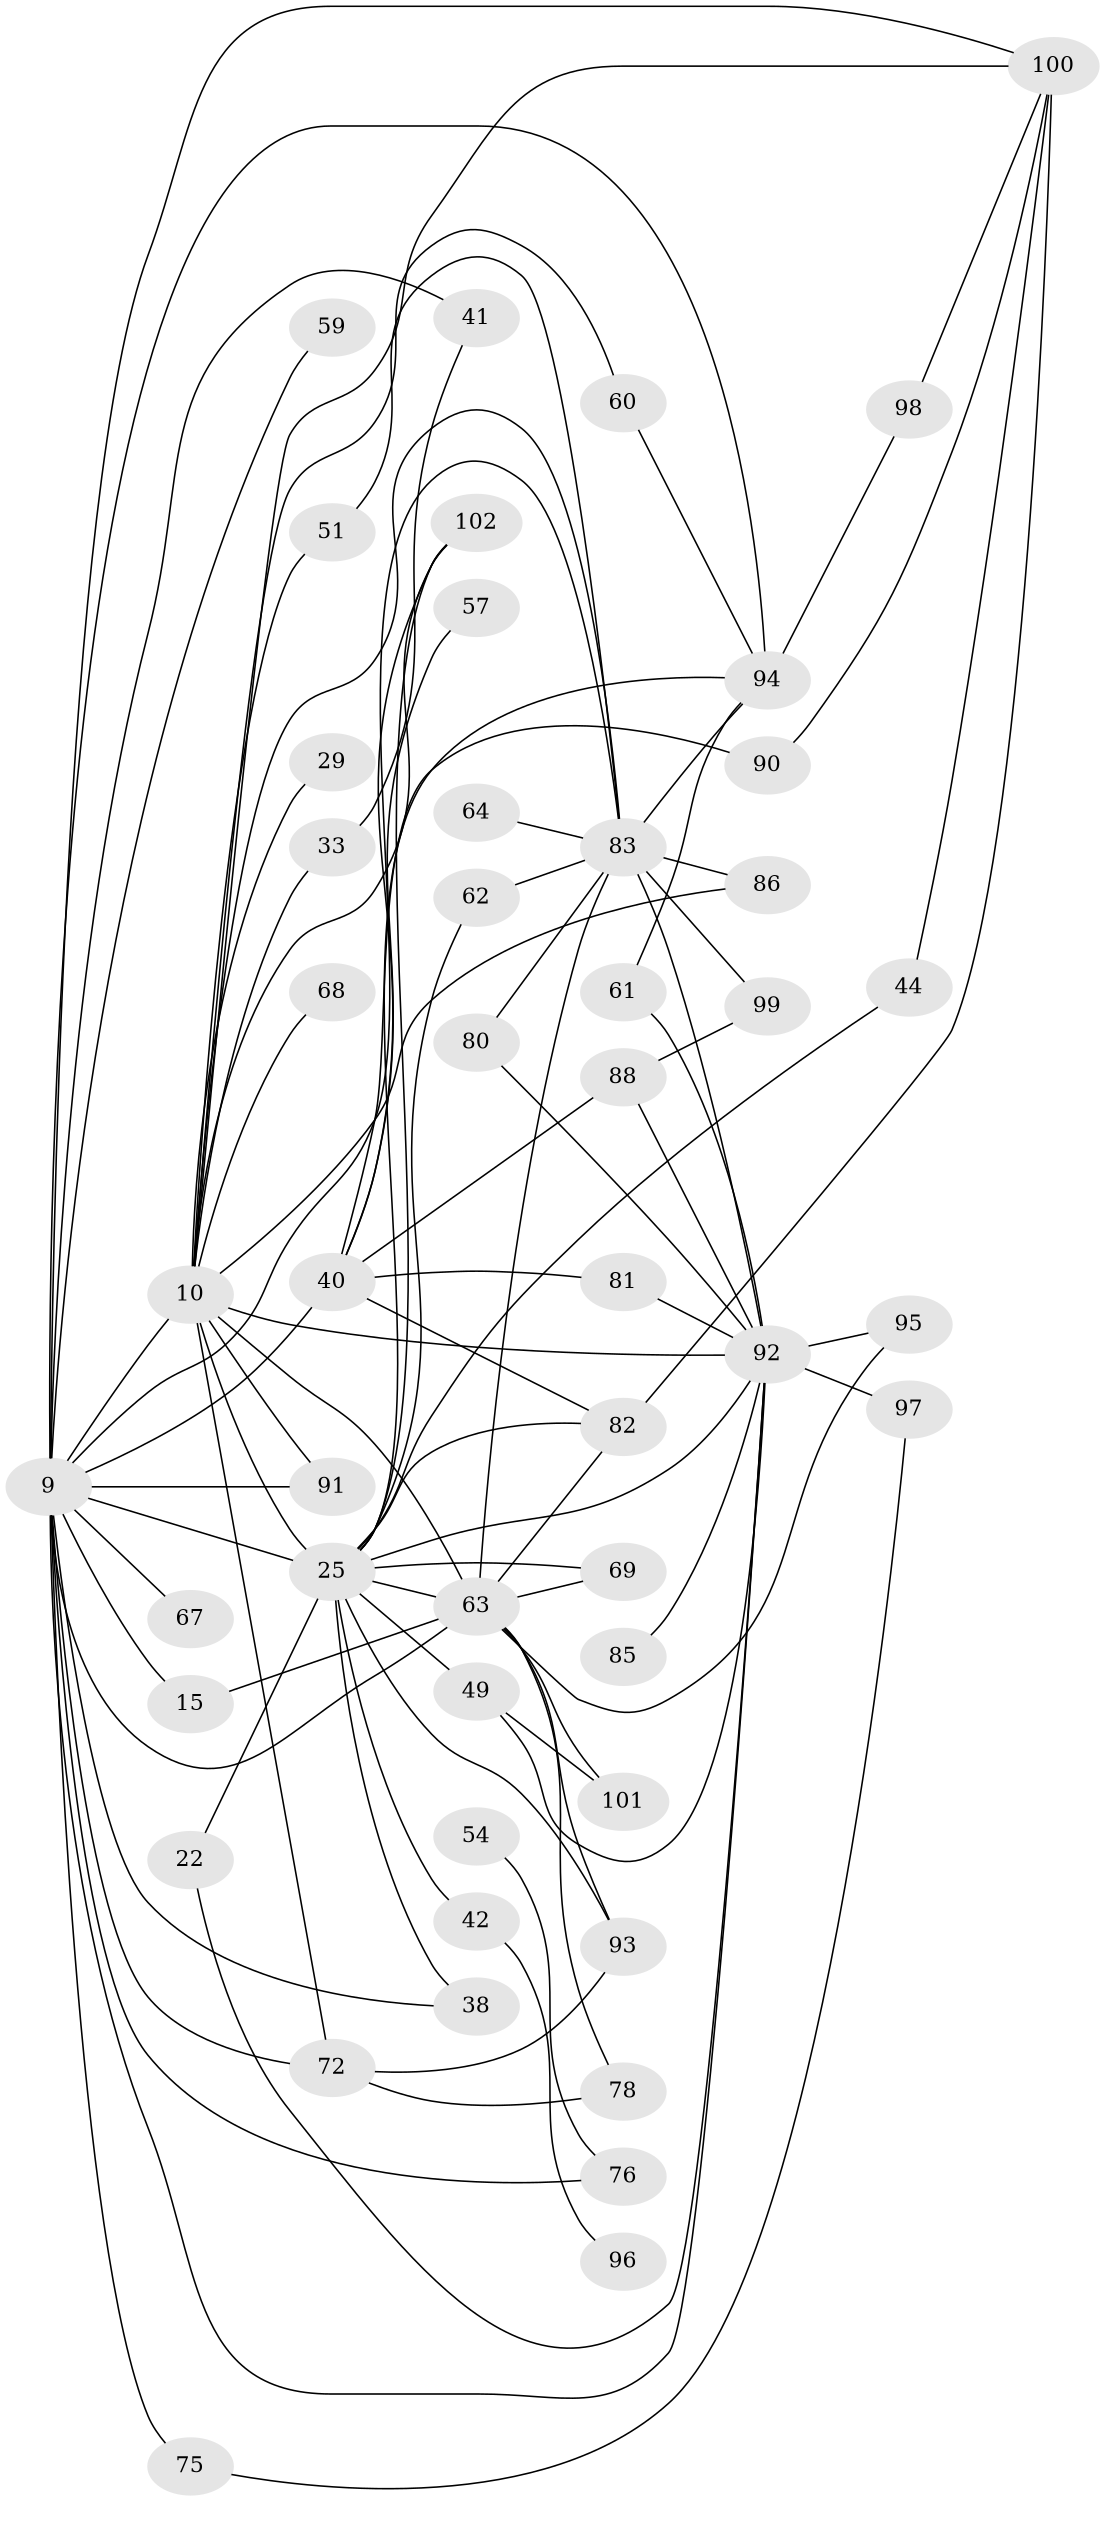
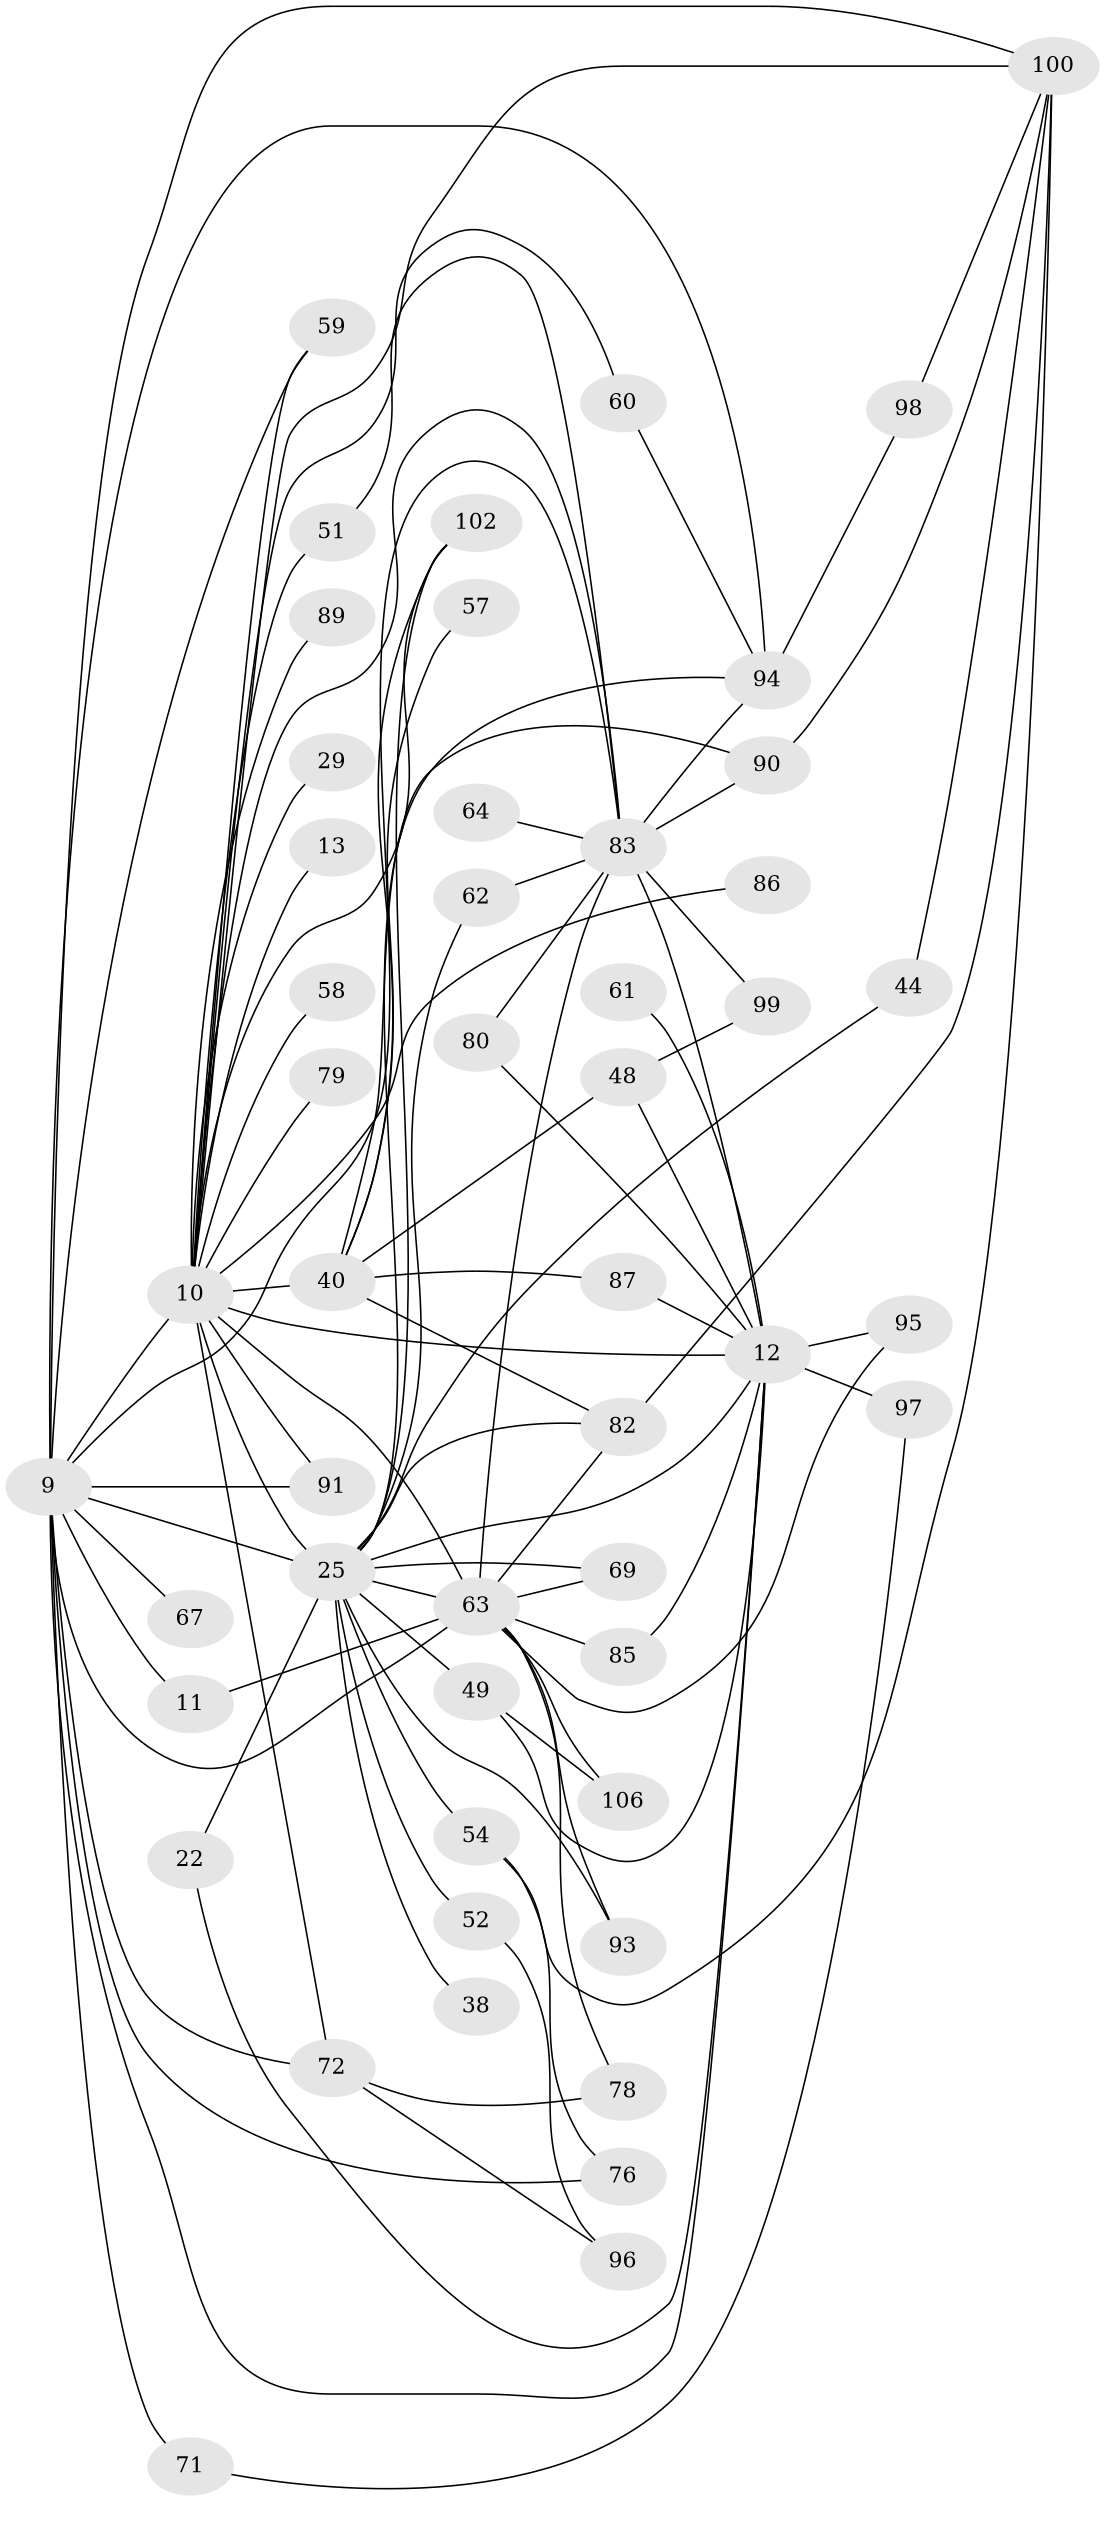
(477, 318) -> none
none -> (332, 617)
none -> (232, 805)
(686, 832) -> none
(332, 847) -> (332, 847)
(696, 866) -> (696, 806)
(332, 992) -> (332, 992)
none -> (332, 1077)
(623, 1077) -> (623, 1077)
none -> (992, 1215)
(623, 1282) -> (623, 1282)
(768, 1354) -> (768, 1354)
(199, 1413) -> (254, 1289)
none -> (550, 1632)
(191, 1704) -> (191, 1704)
none -> (390, 1710)
(623, 1802) -> (623, 1802)
(125, 1863) -> none
(477, 1921) -> (477, 1921)
(505, 2056) -> (478, 2165)
(191, 2466) -> (191, 2466)
